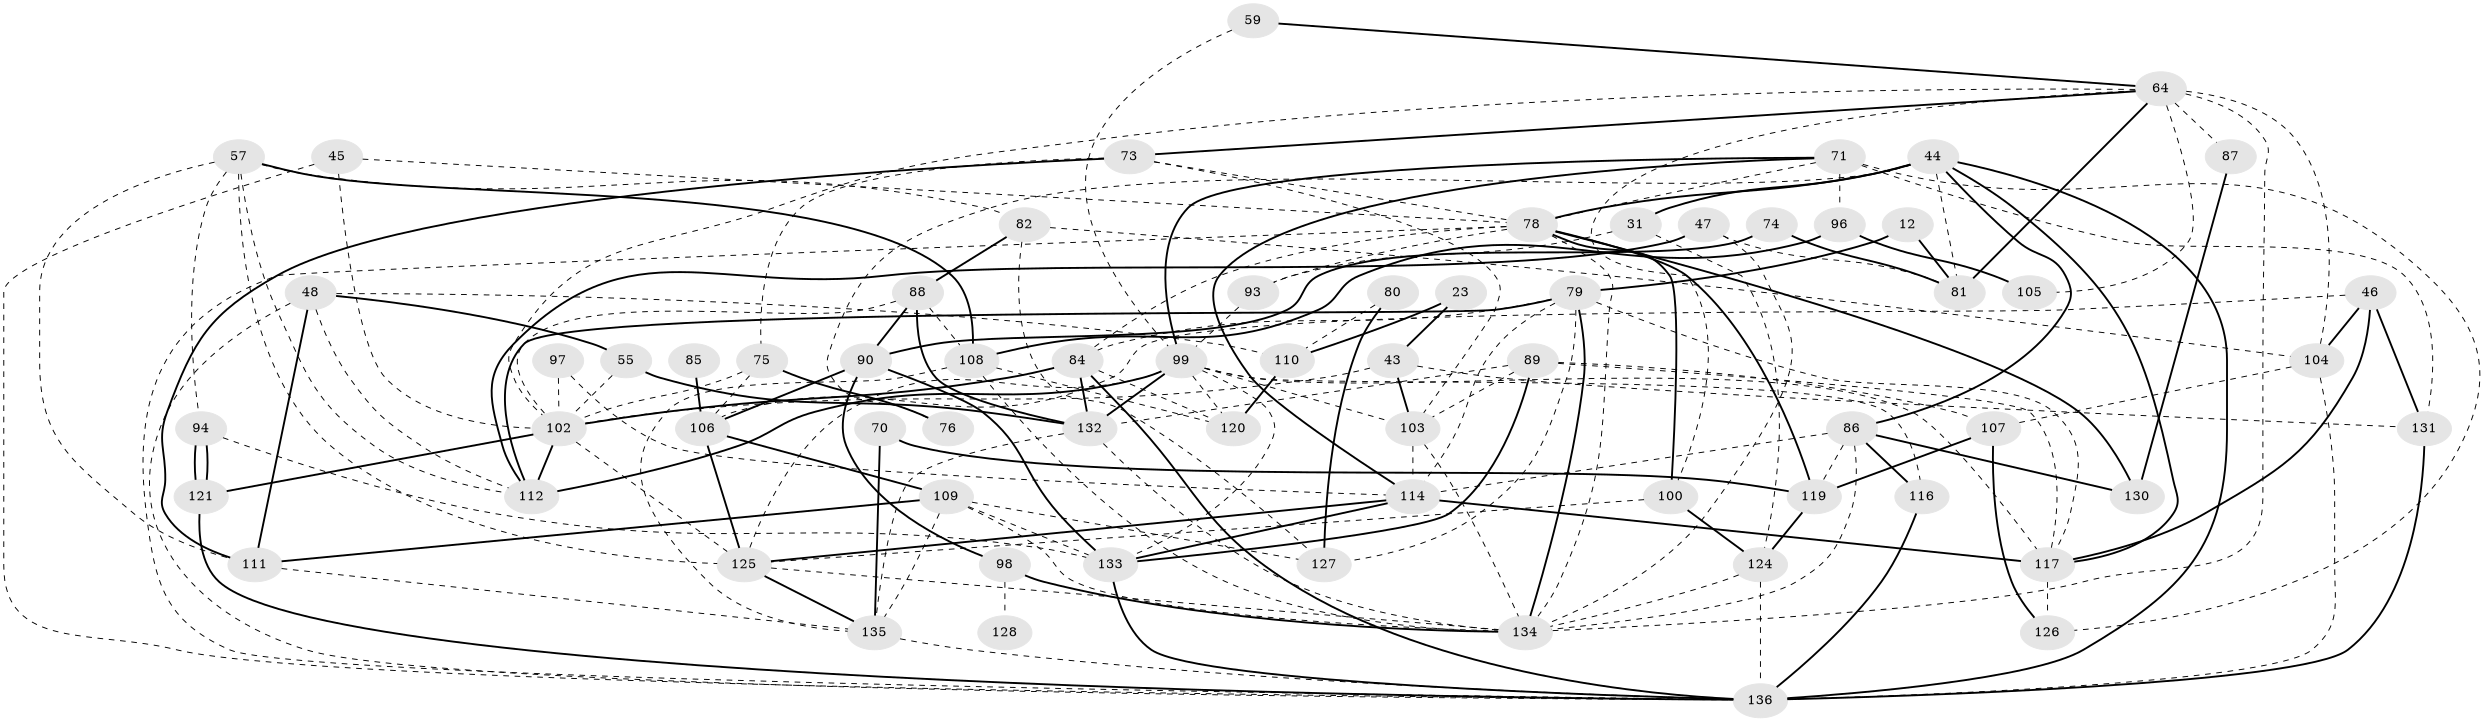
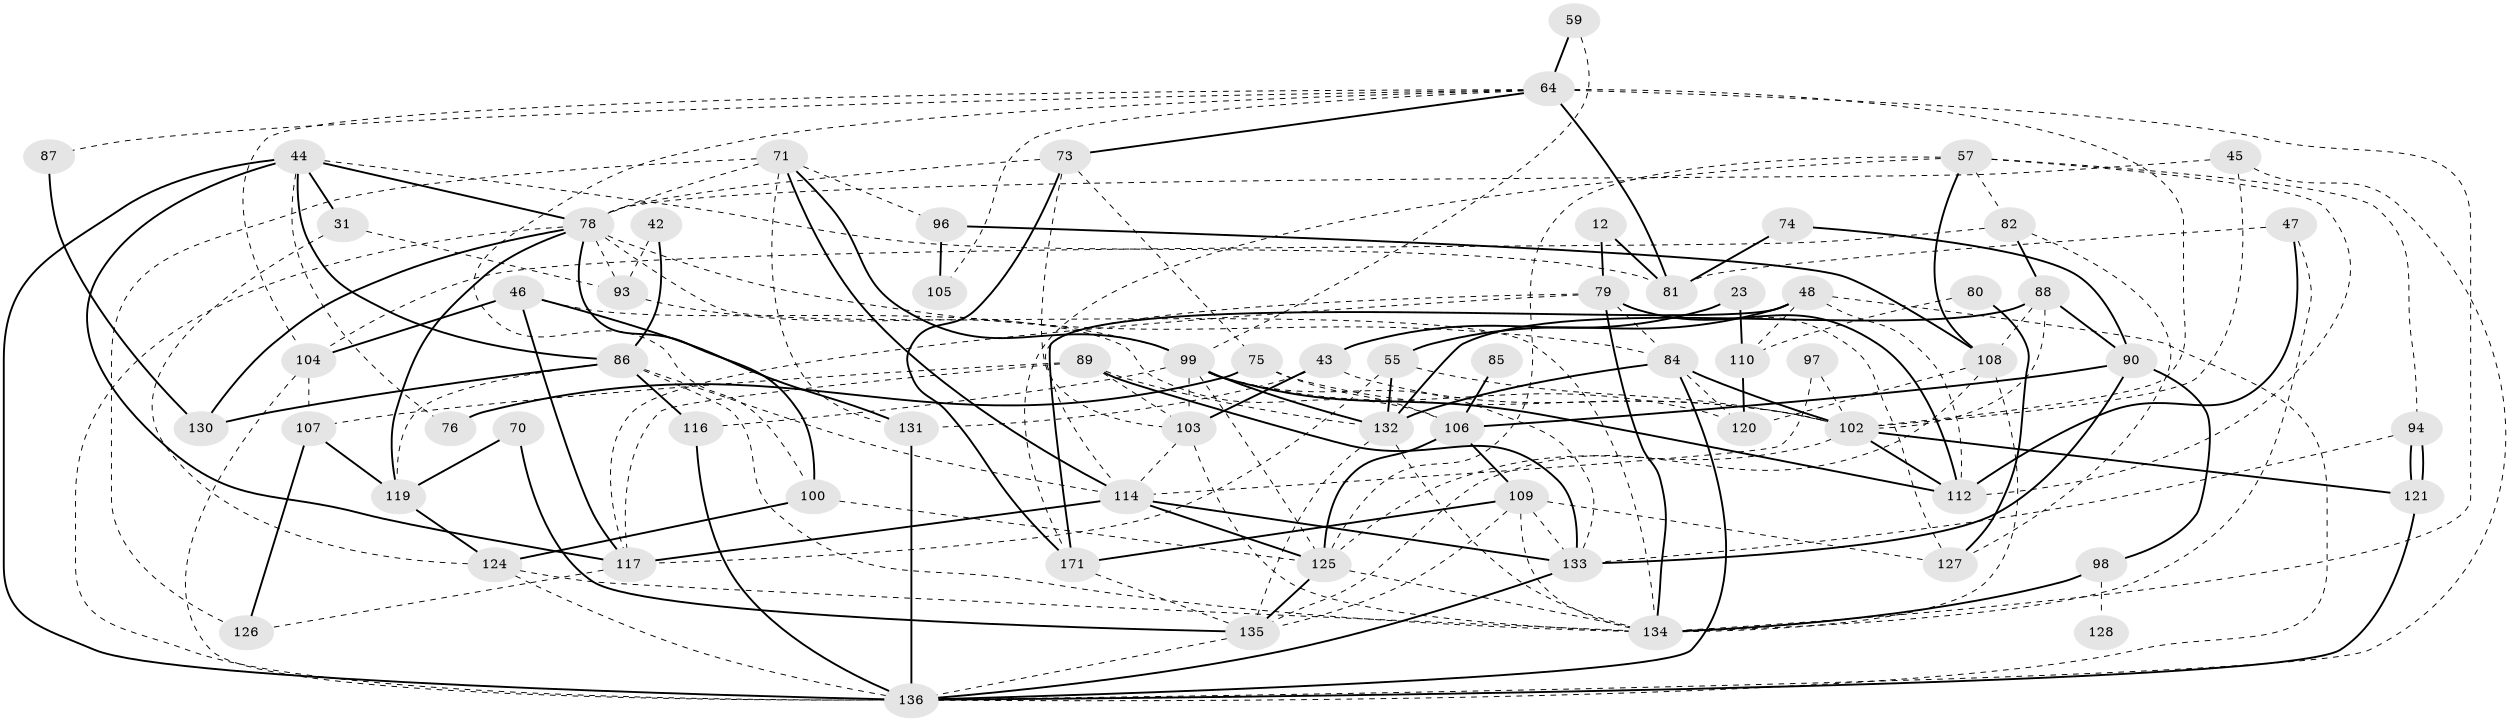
none -> (656, 225)
(1653, 379) -> (1020, 539)
(255, 565) -> (1073, 565)
